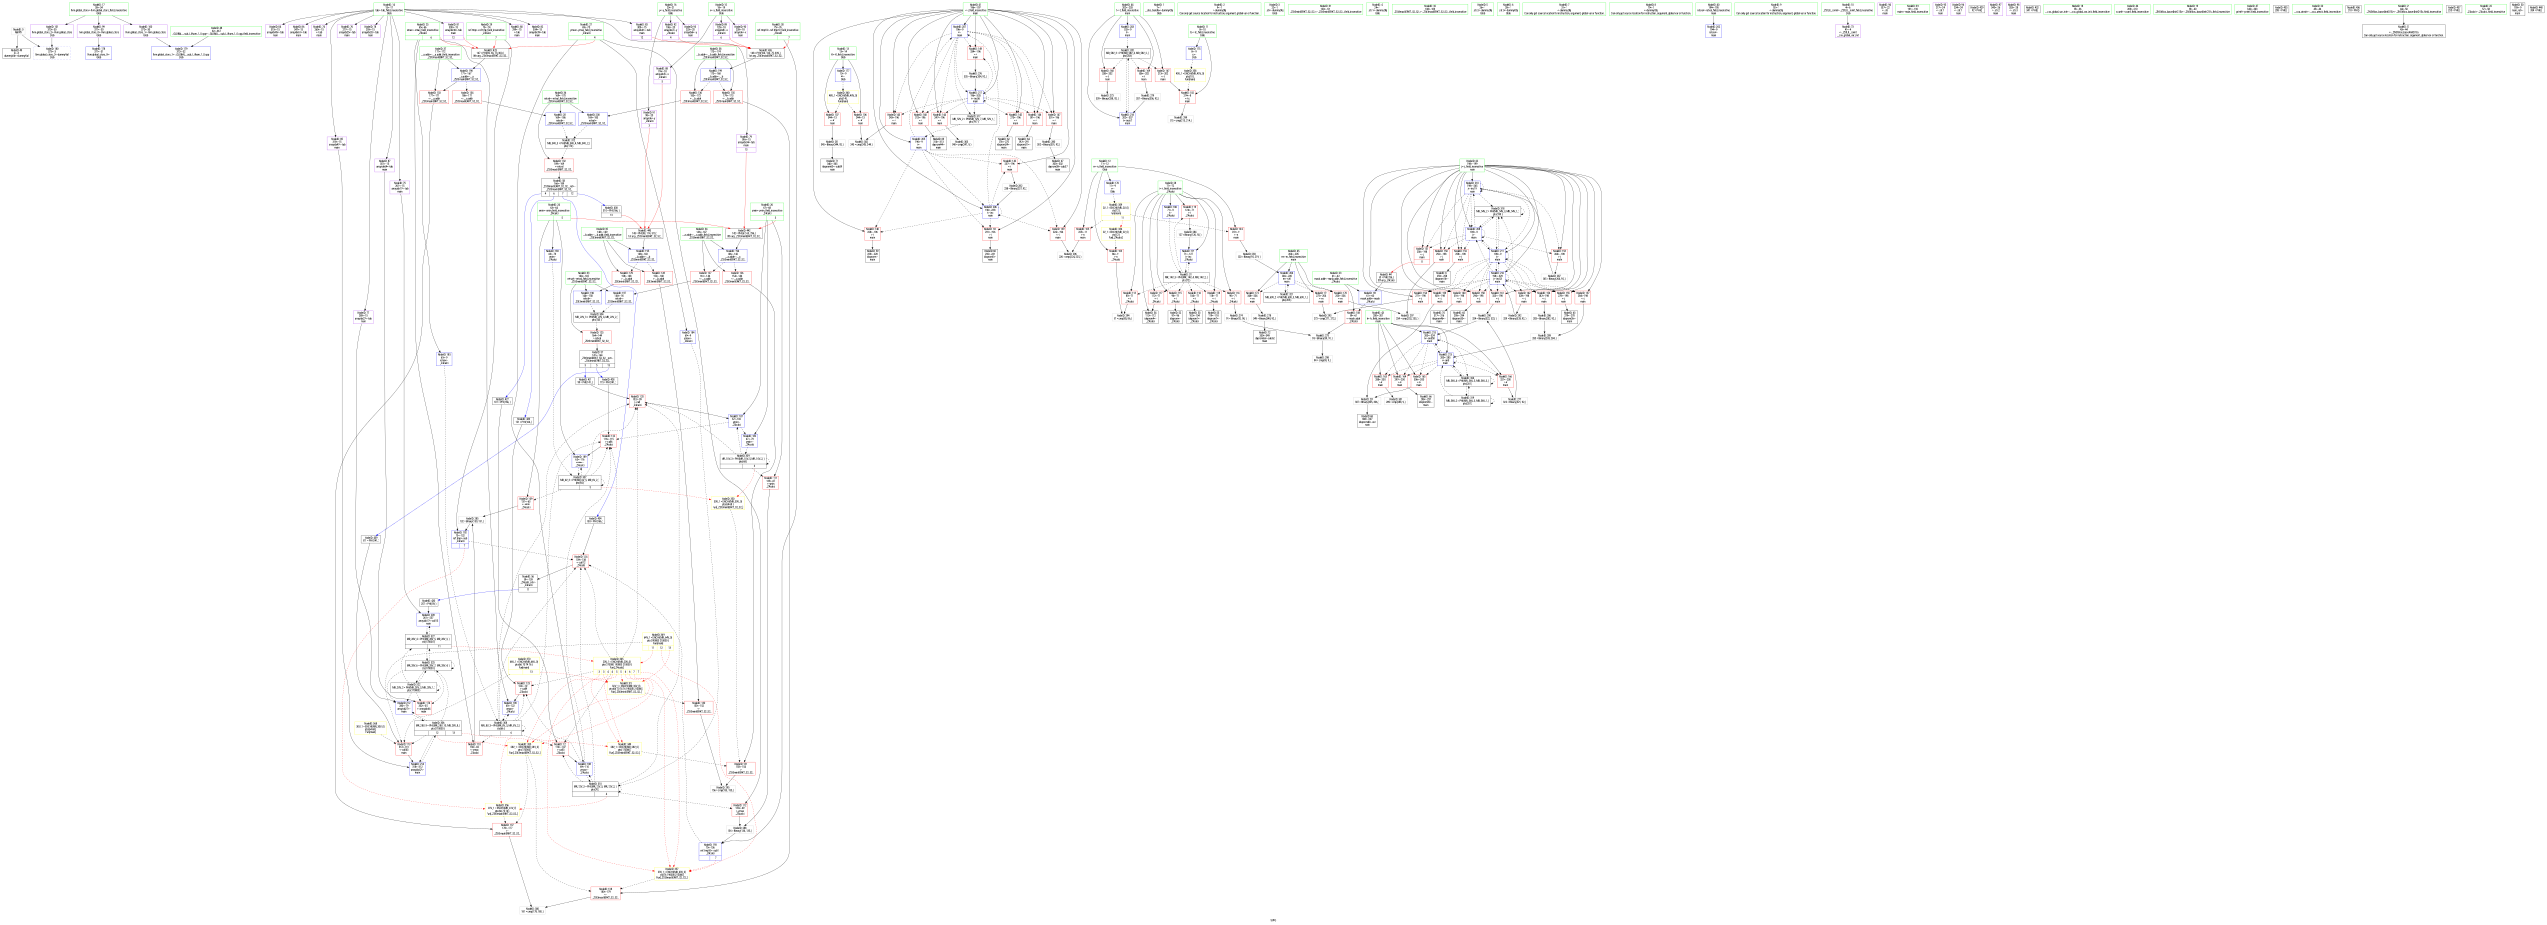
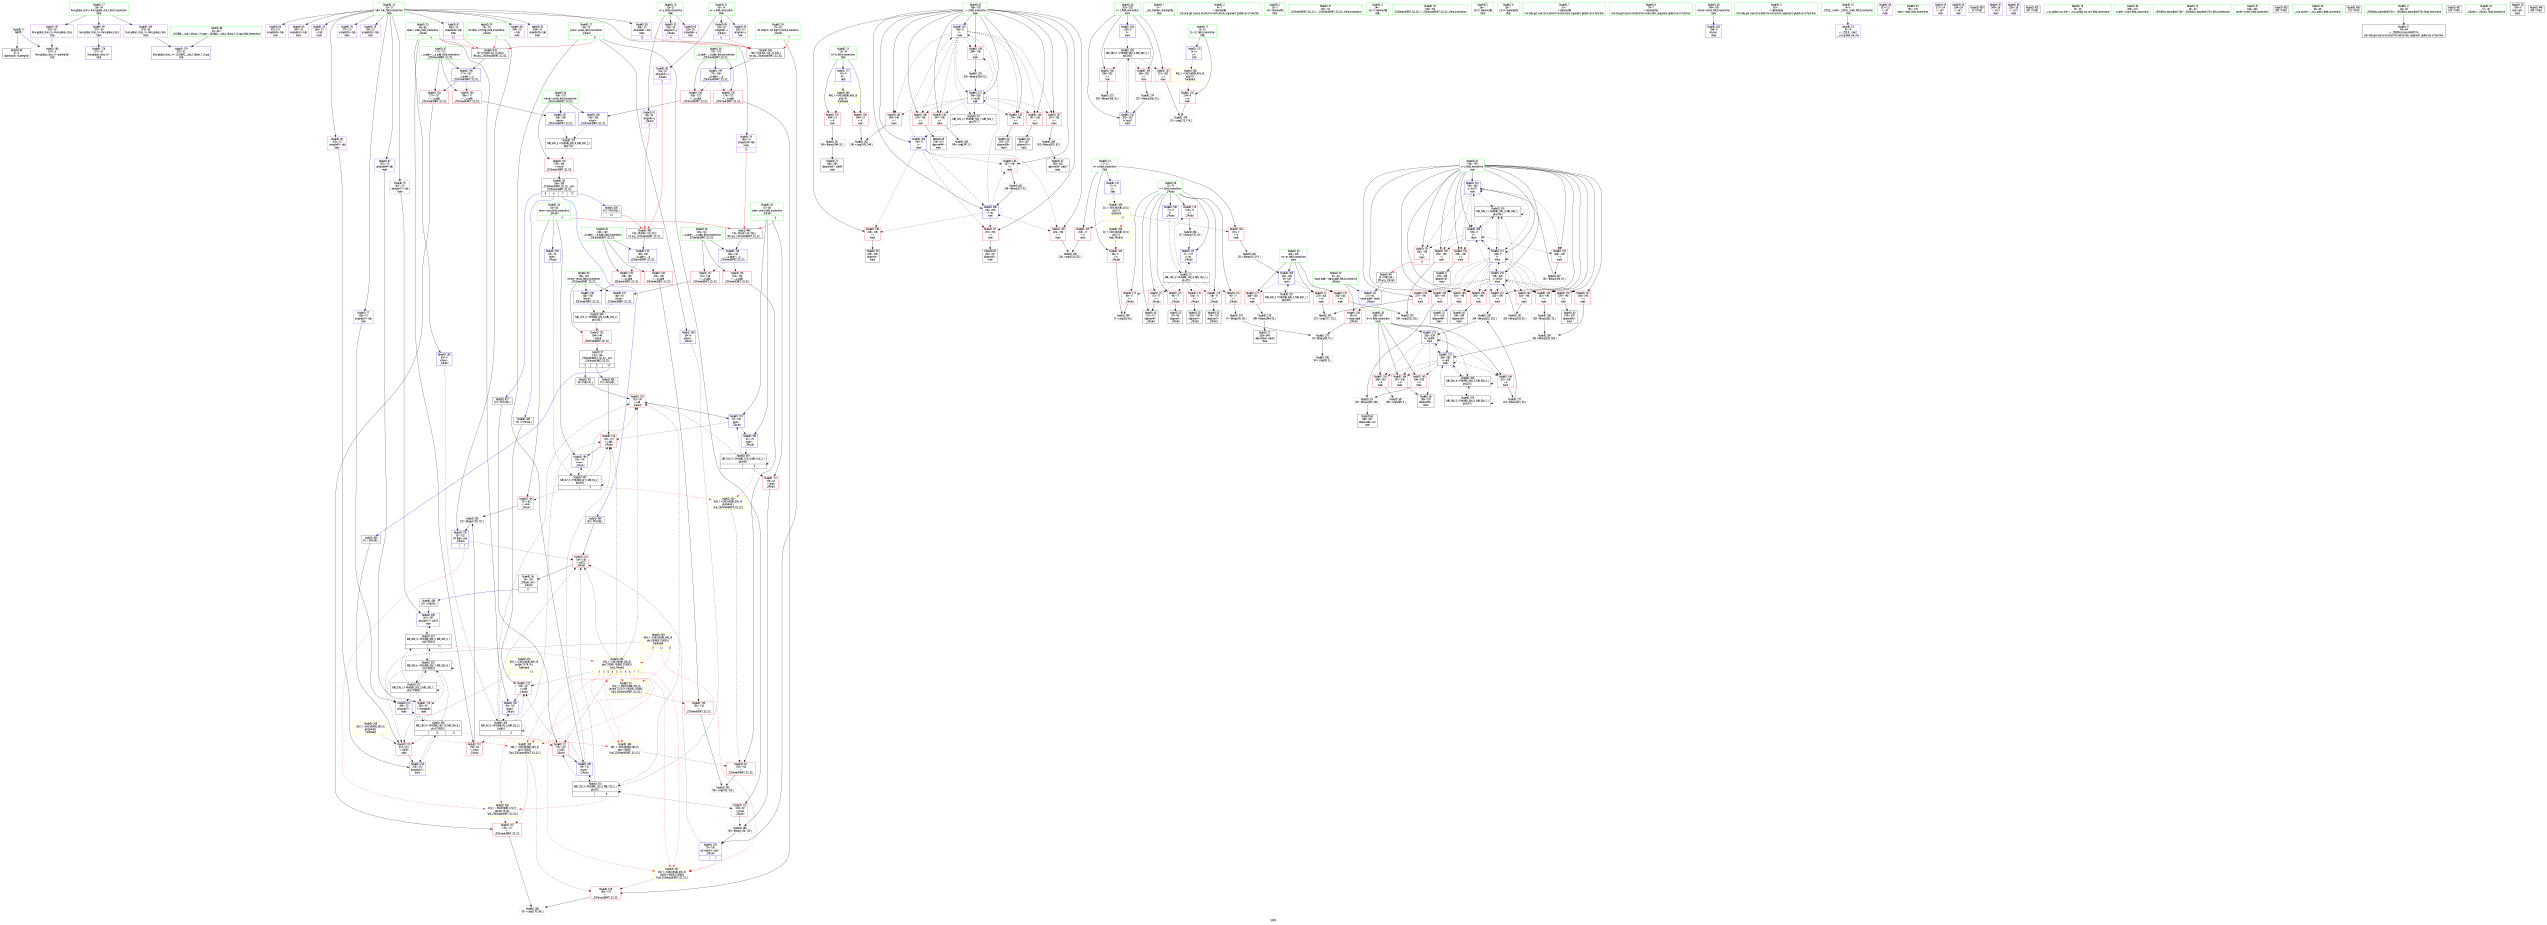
none -> (446, 76)
(1174, 86) -> (1172, 98)
(1450, 307) -> (1450, 307)
(1424, 358) -> (1430, 368)
(572, 675) -> none
